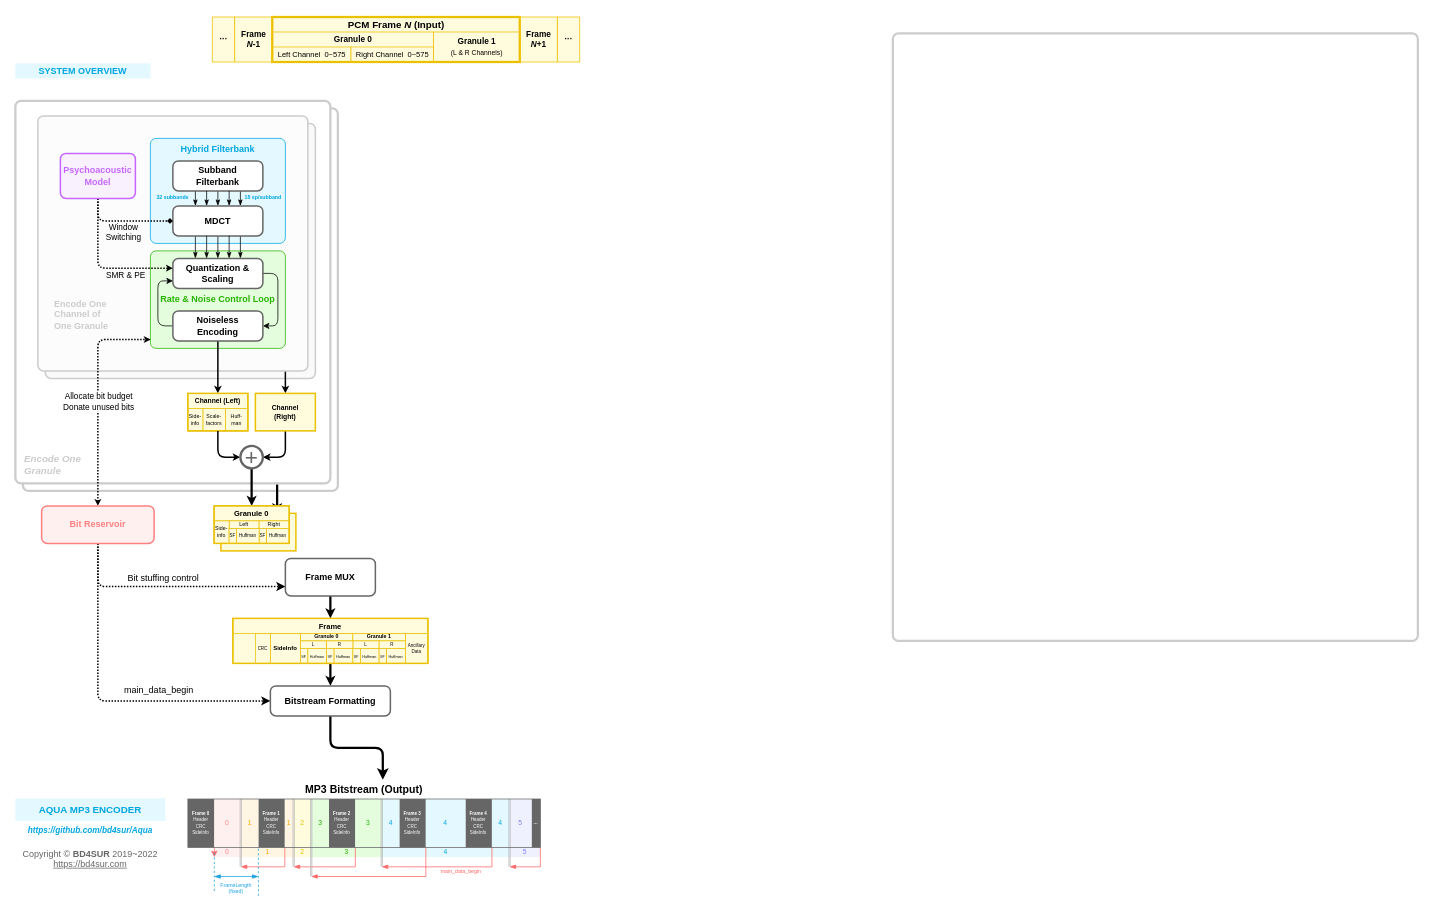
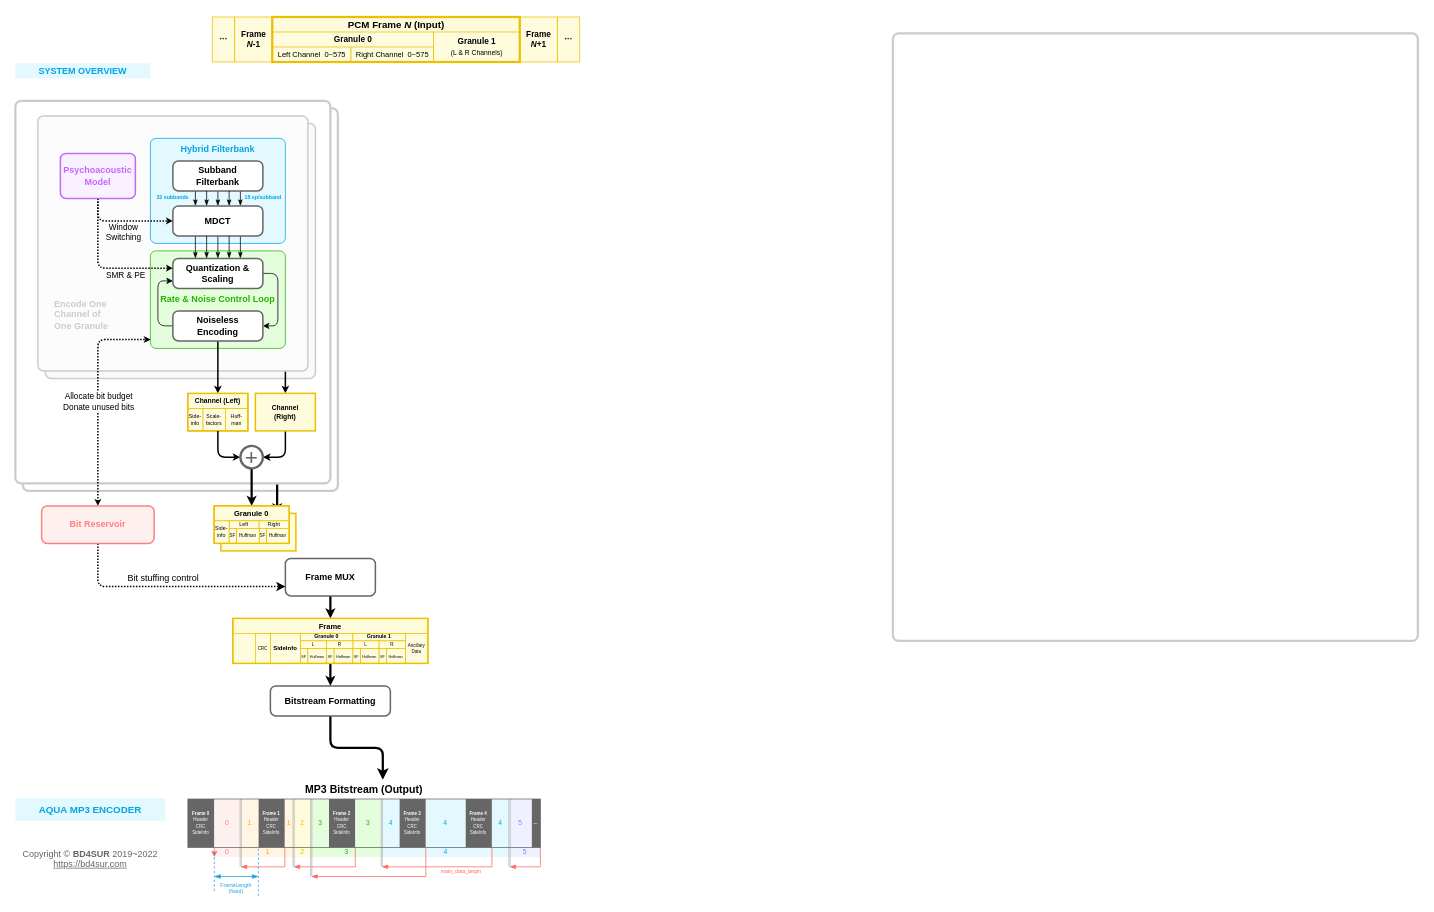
(166, 221) -> (166, 221)
(68, 465) -> none
(125, 701) -> none
(90, 832) -> none
